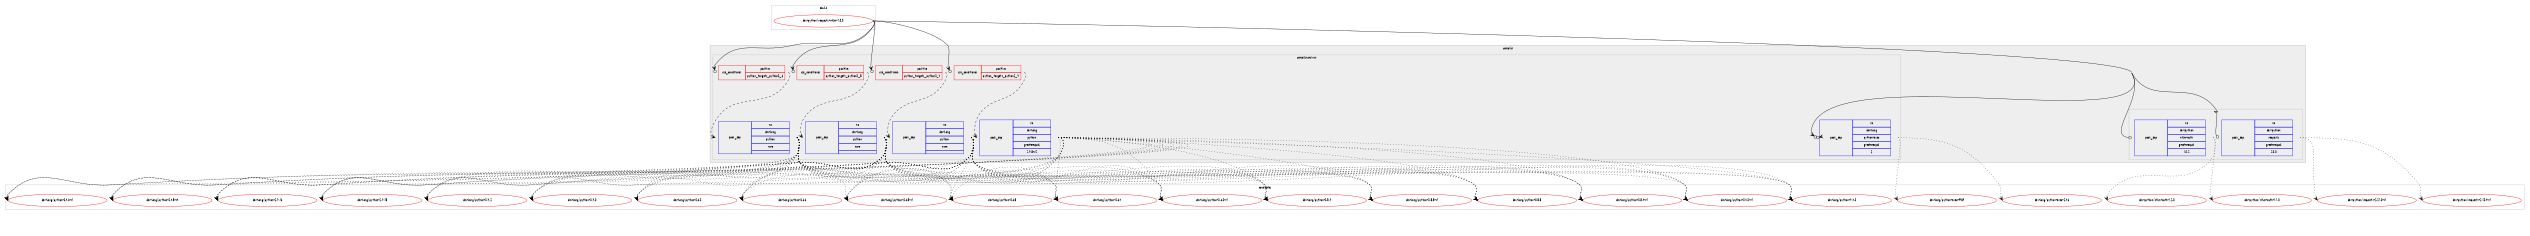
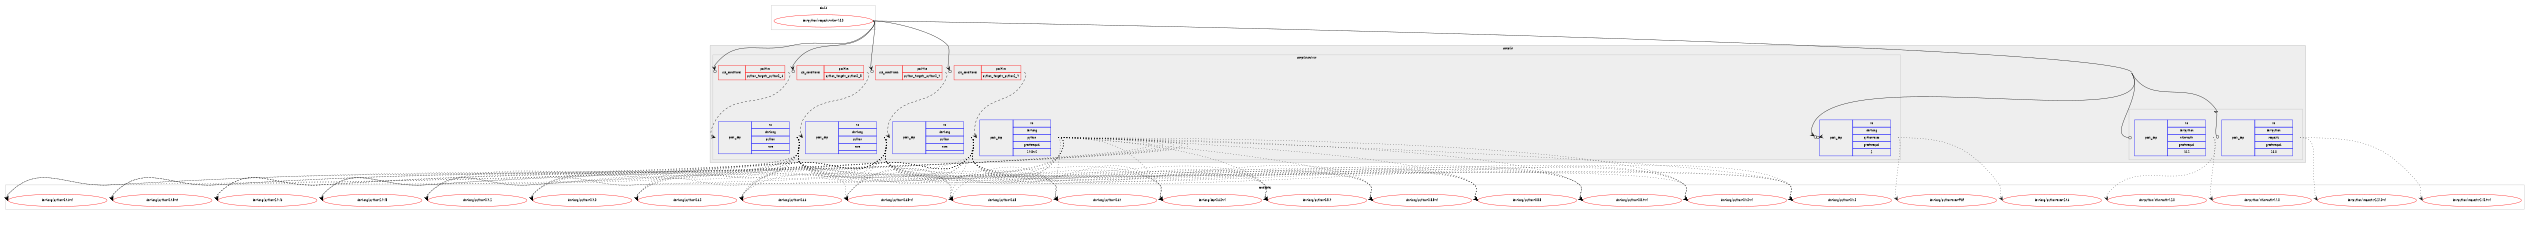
(1212, 200) -> (1212, 200)
(1842, 200) -> (1842, 200)
